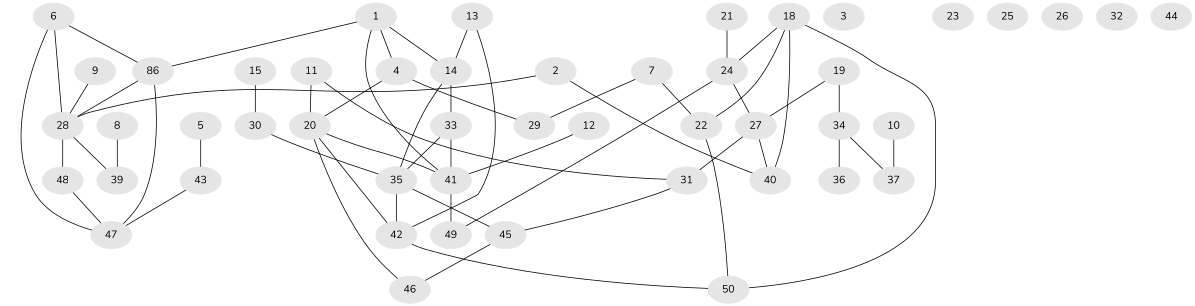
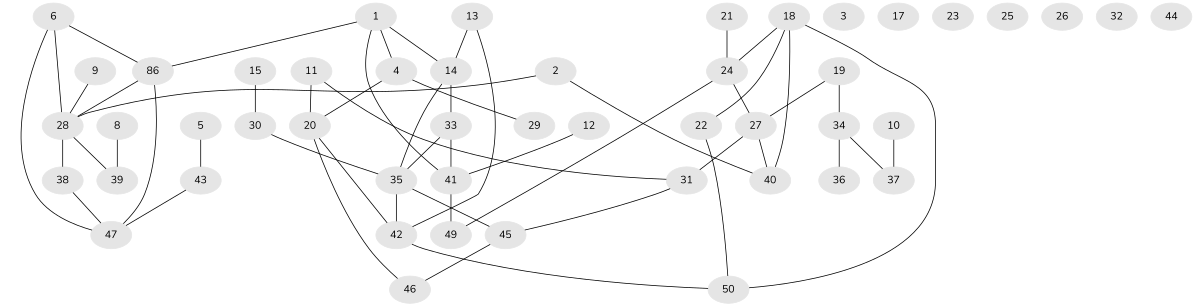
none -> (898, 17)
(652, 71) -> none
(381, 152) -> none
(63, 180) -> (63, 180)
